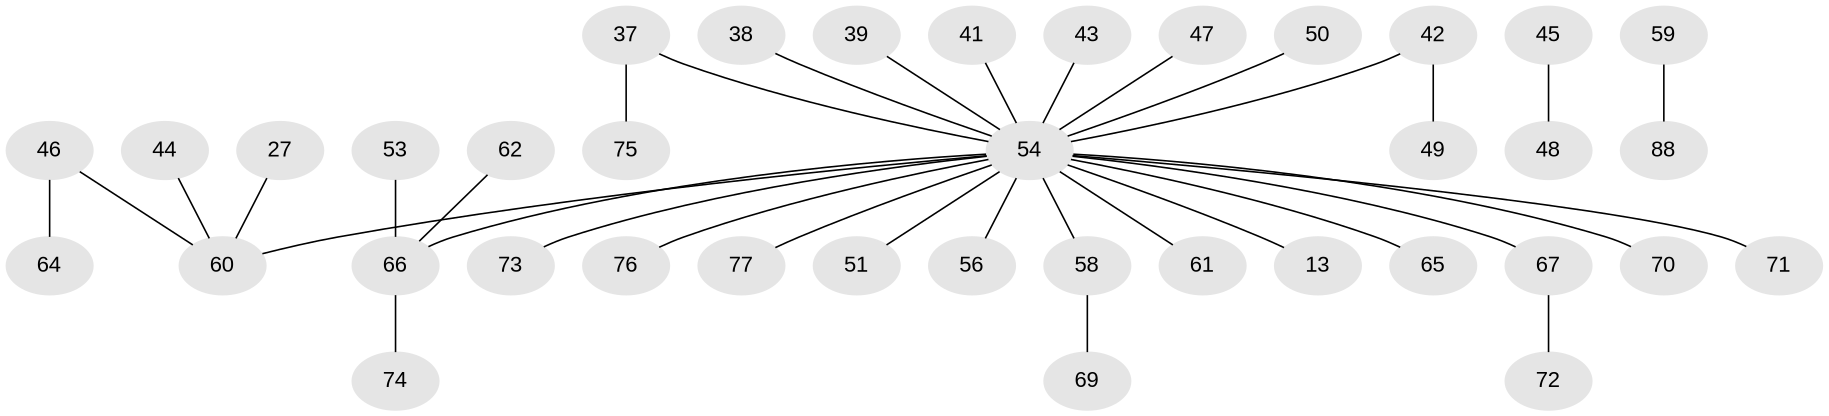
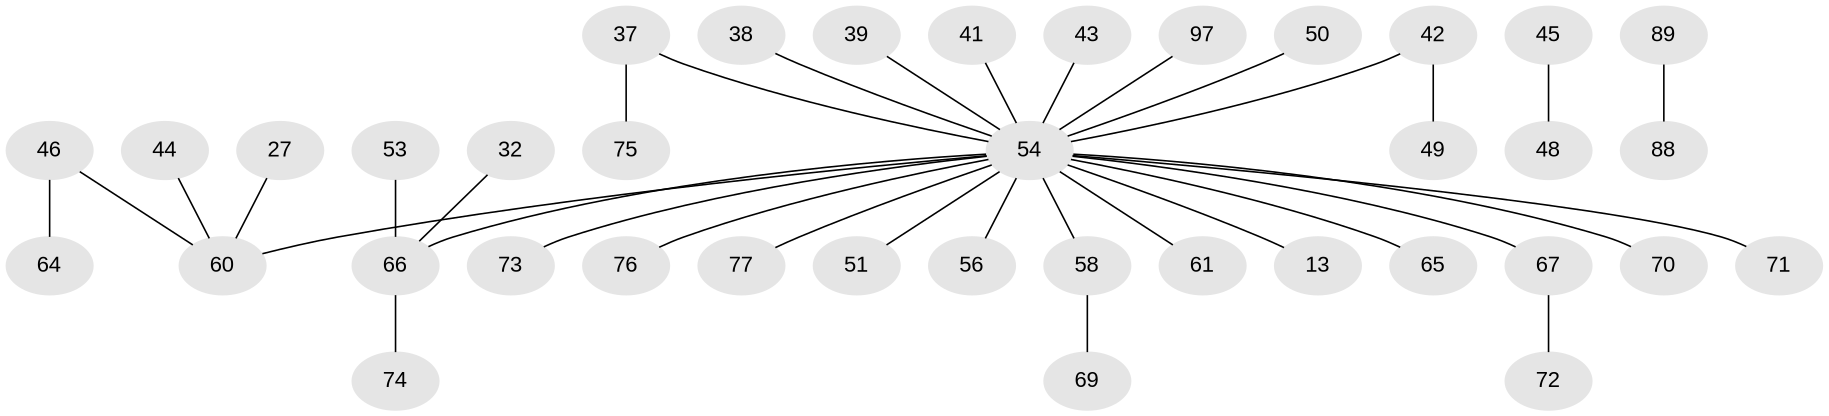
(1203, 35) -> (1203, 35)
(1664, 35) -> (1664, 35)
(511, 151) -> (511, 151)
